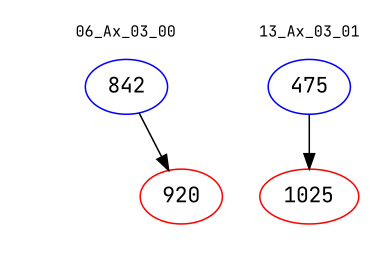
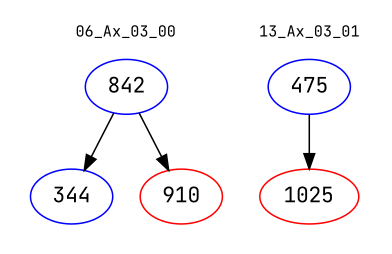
none -> (72, 197)
(181, 197) -> (181, 197)
